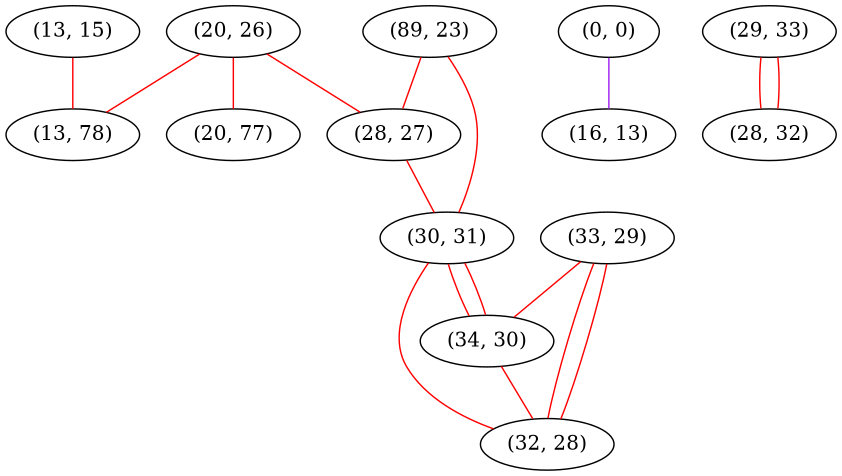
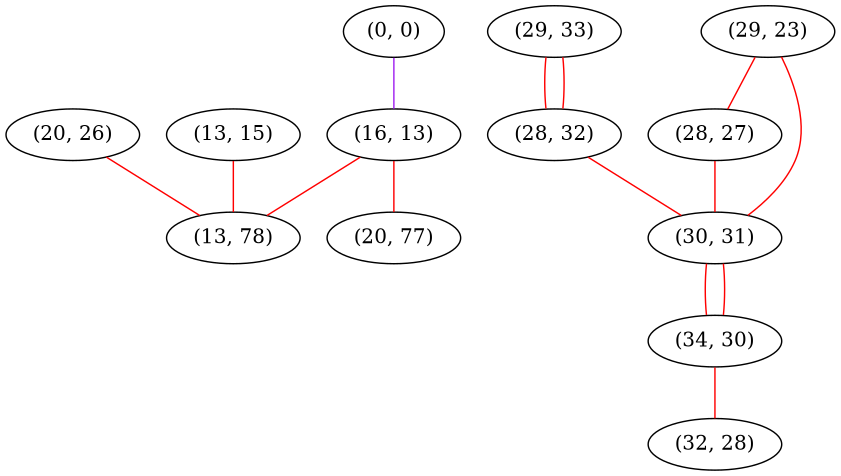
(430, 32) -> (768, 32)
(233, 83) -> (394, 186)
(314, 83) -> none
none -> (314, 186)
(607, 238) -> none
(406, 365) -> (635, 186)
